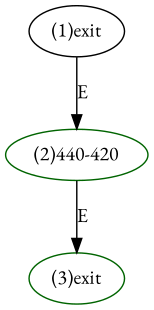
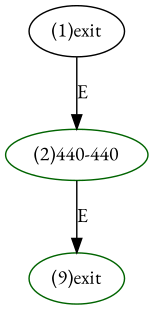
(77, 155) -> (77, 155)
(77, 278) -> (77, 278)
